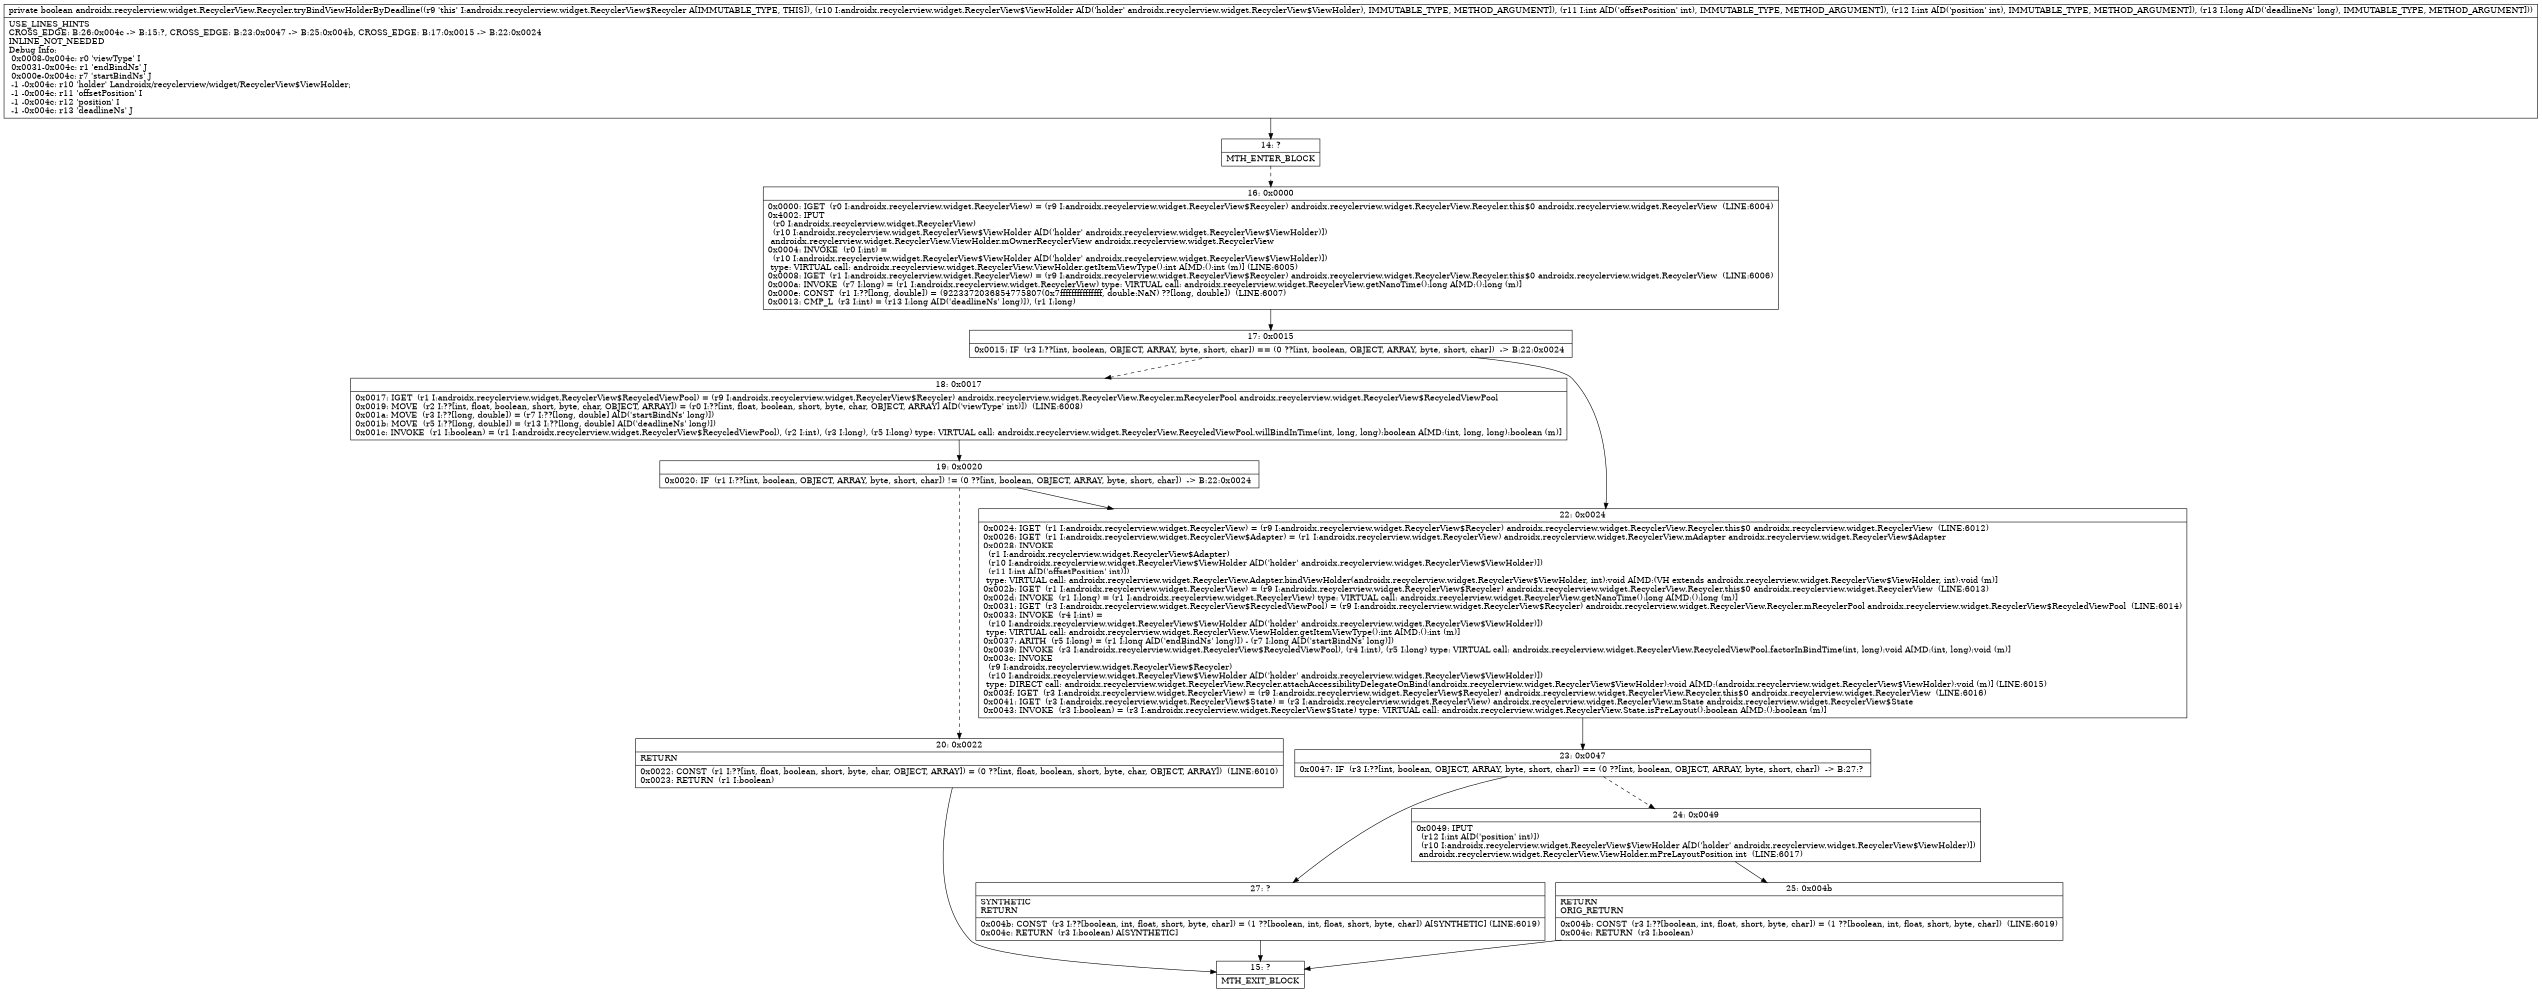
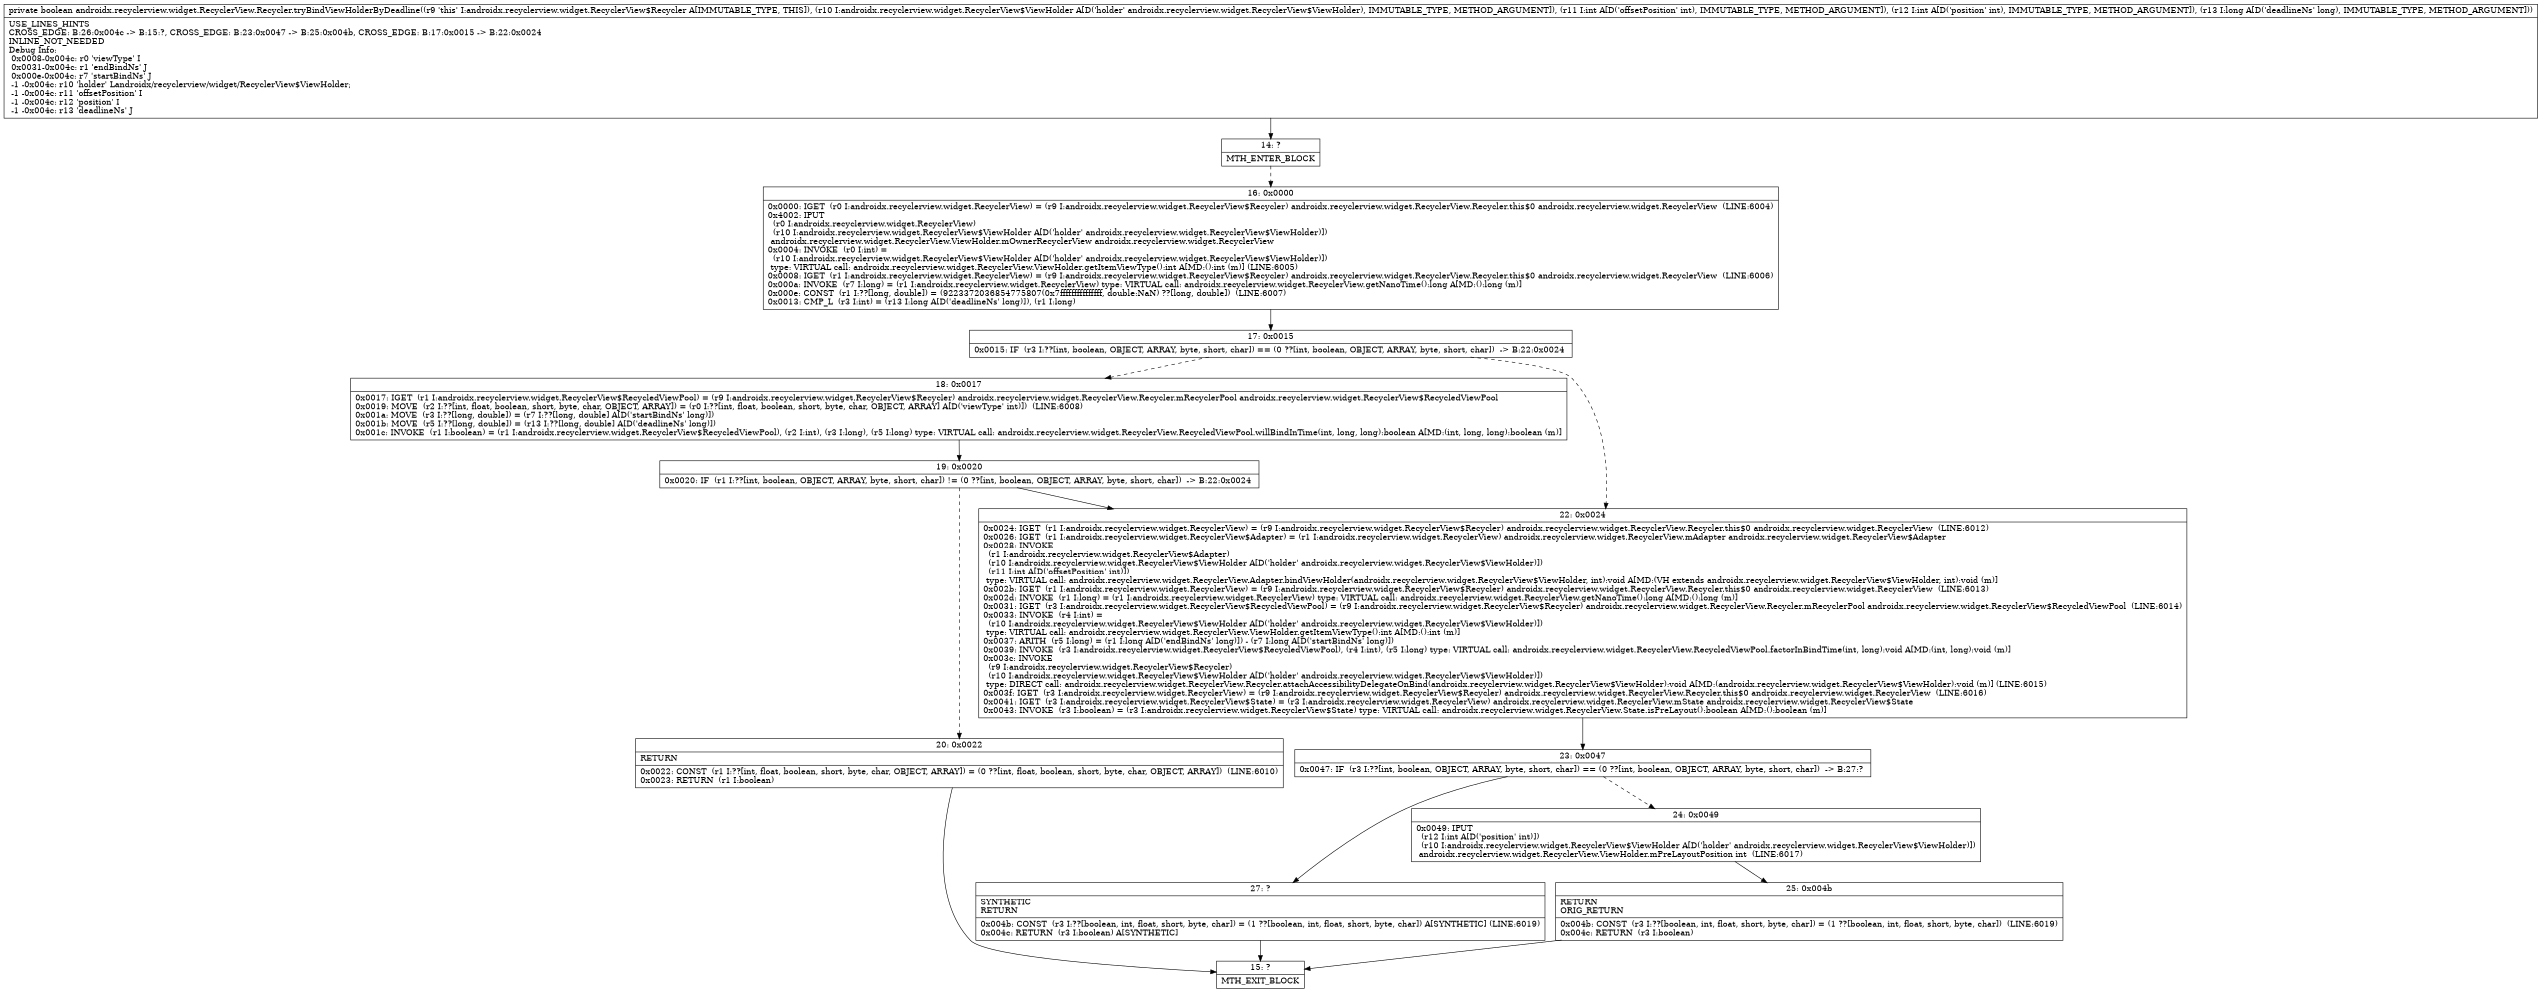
(1581, 389) -> (1581, 389)
